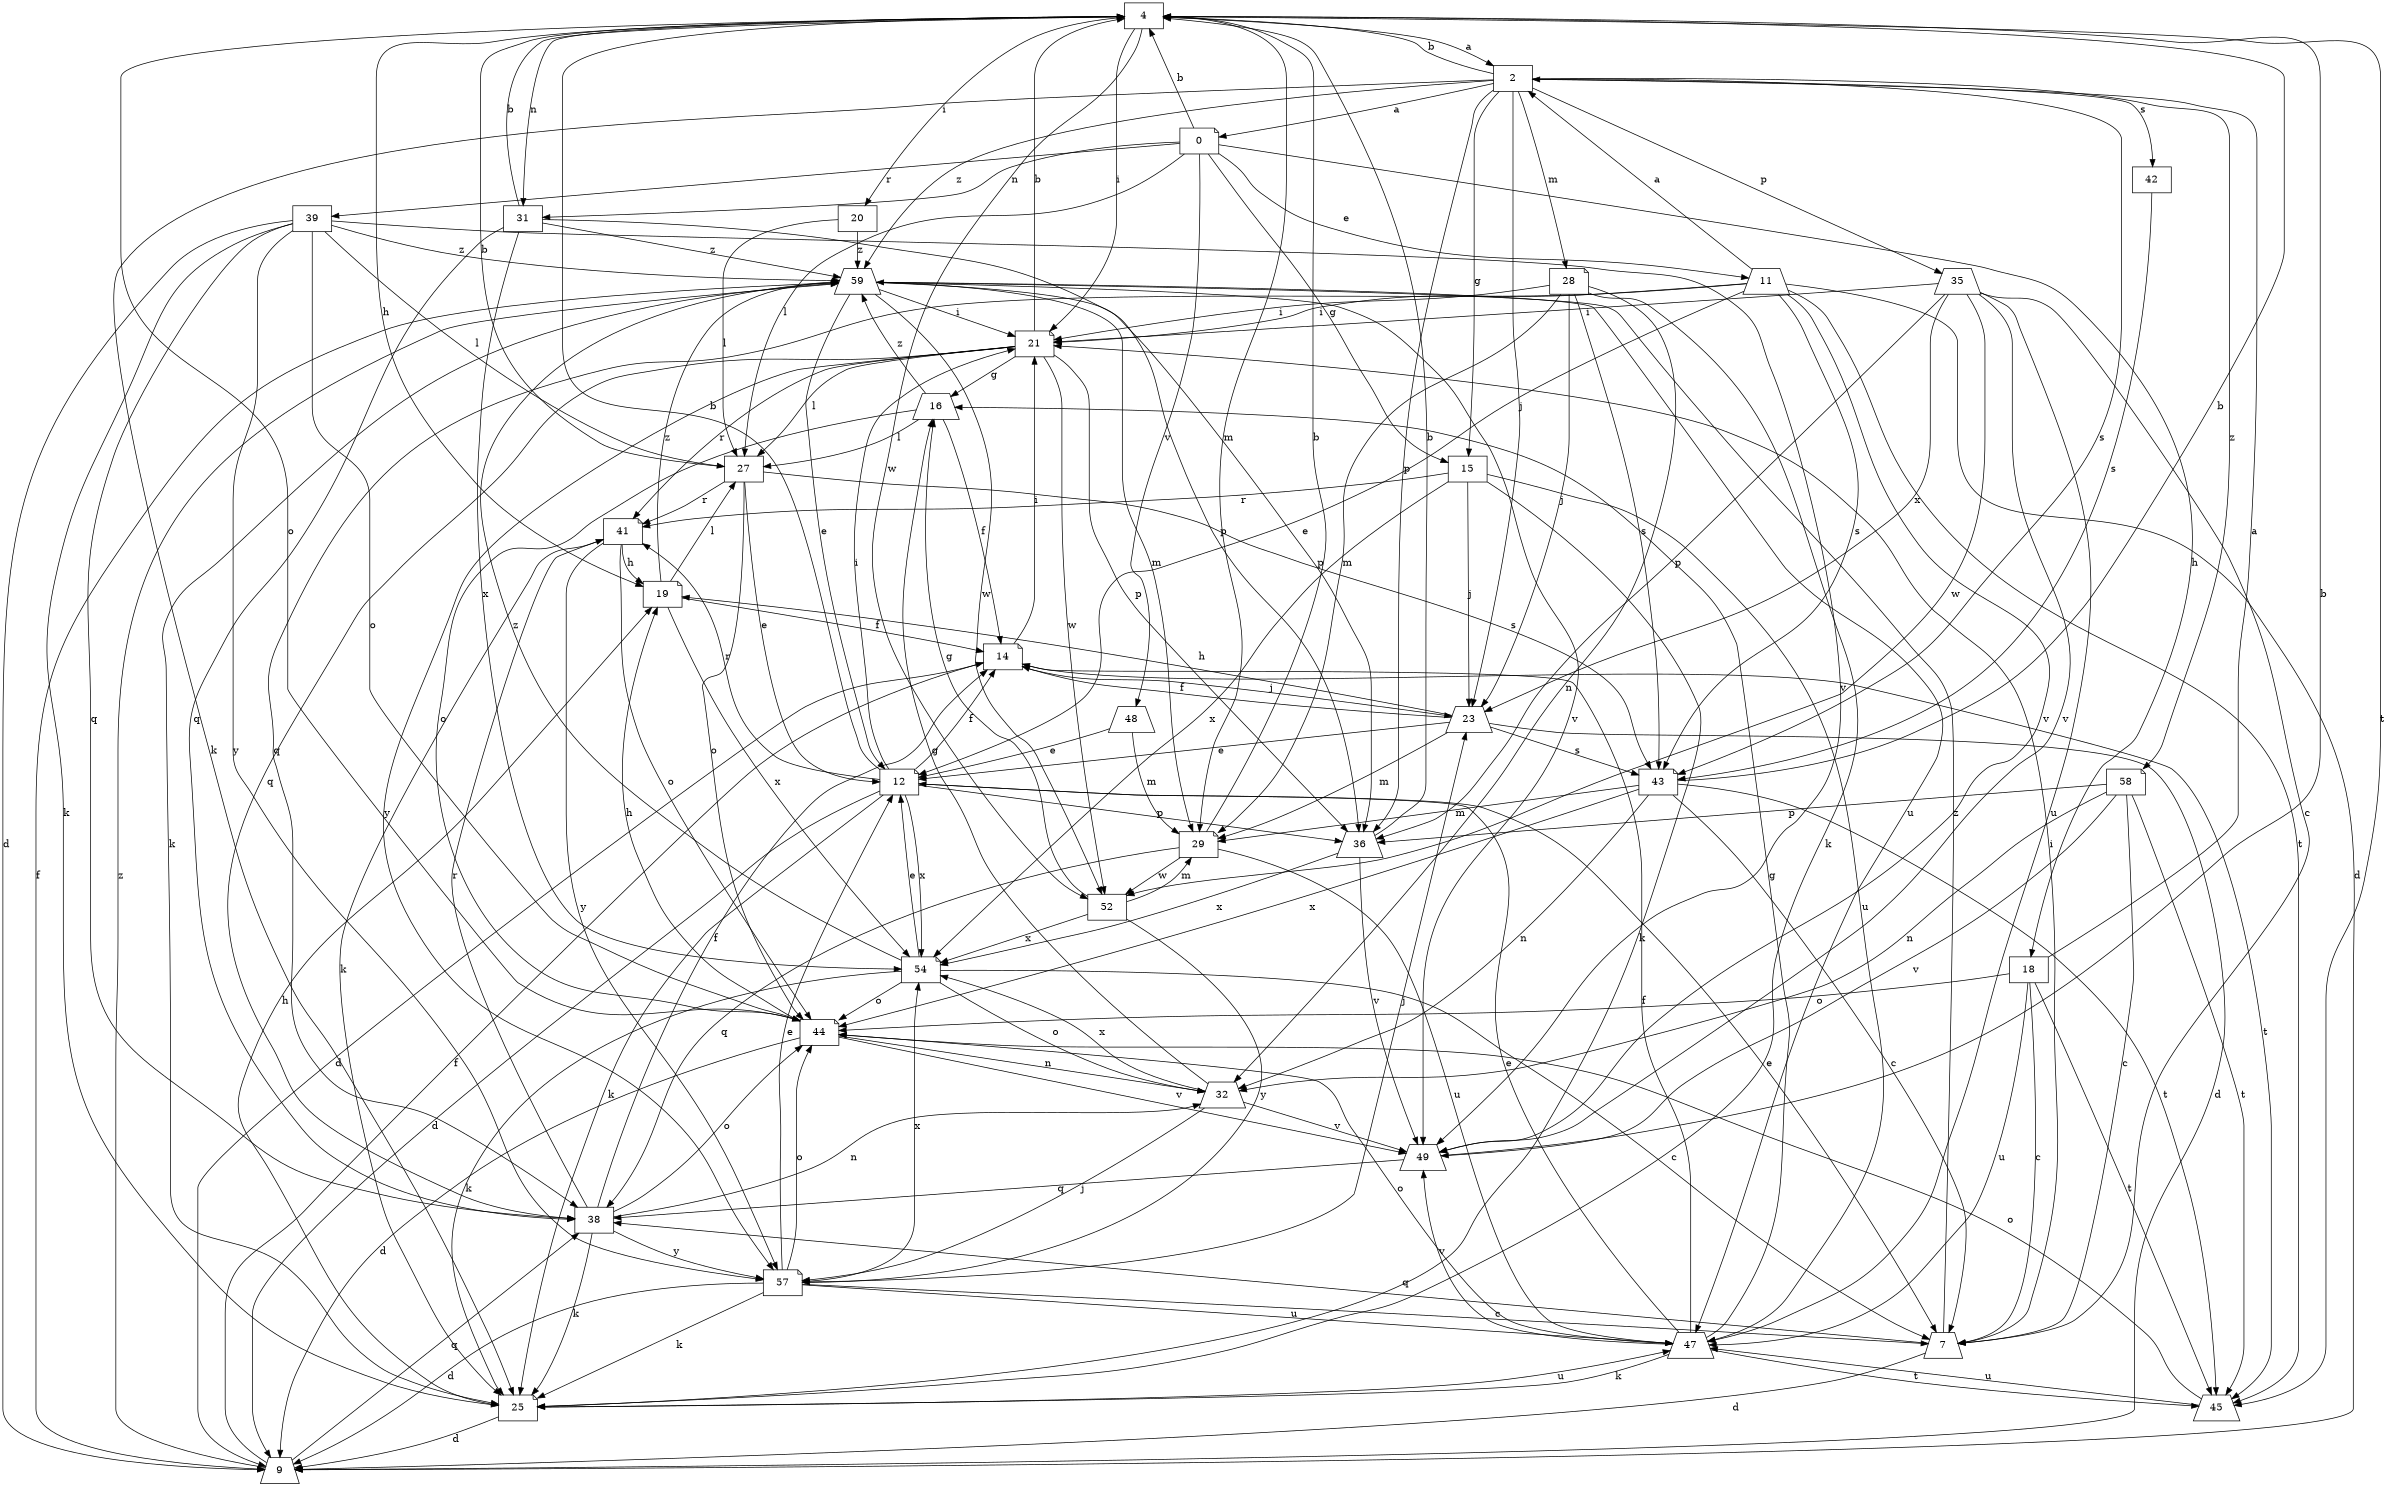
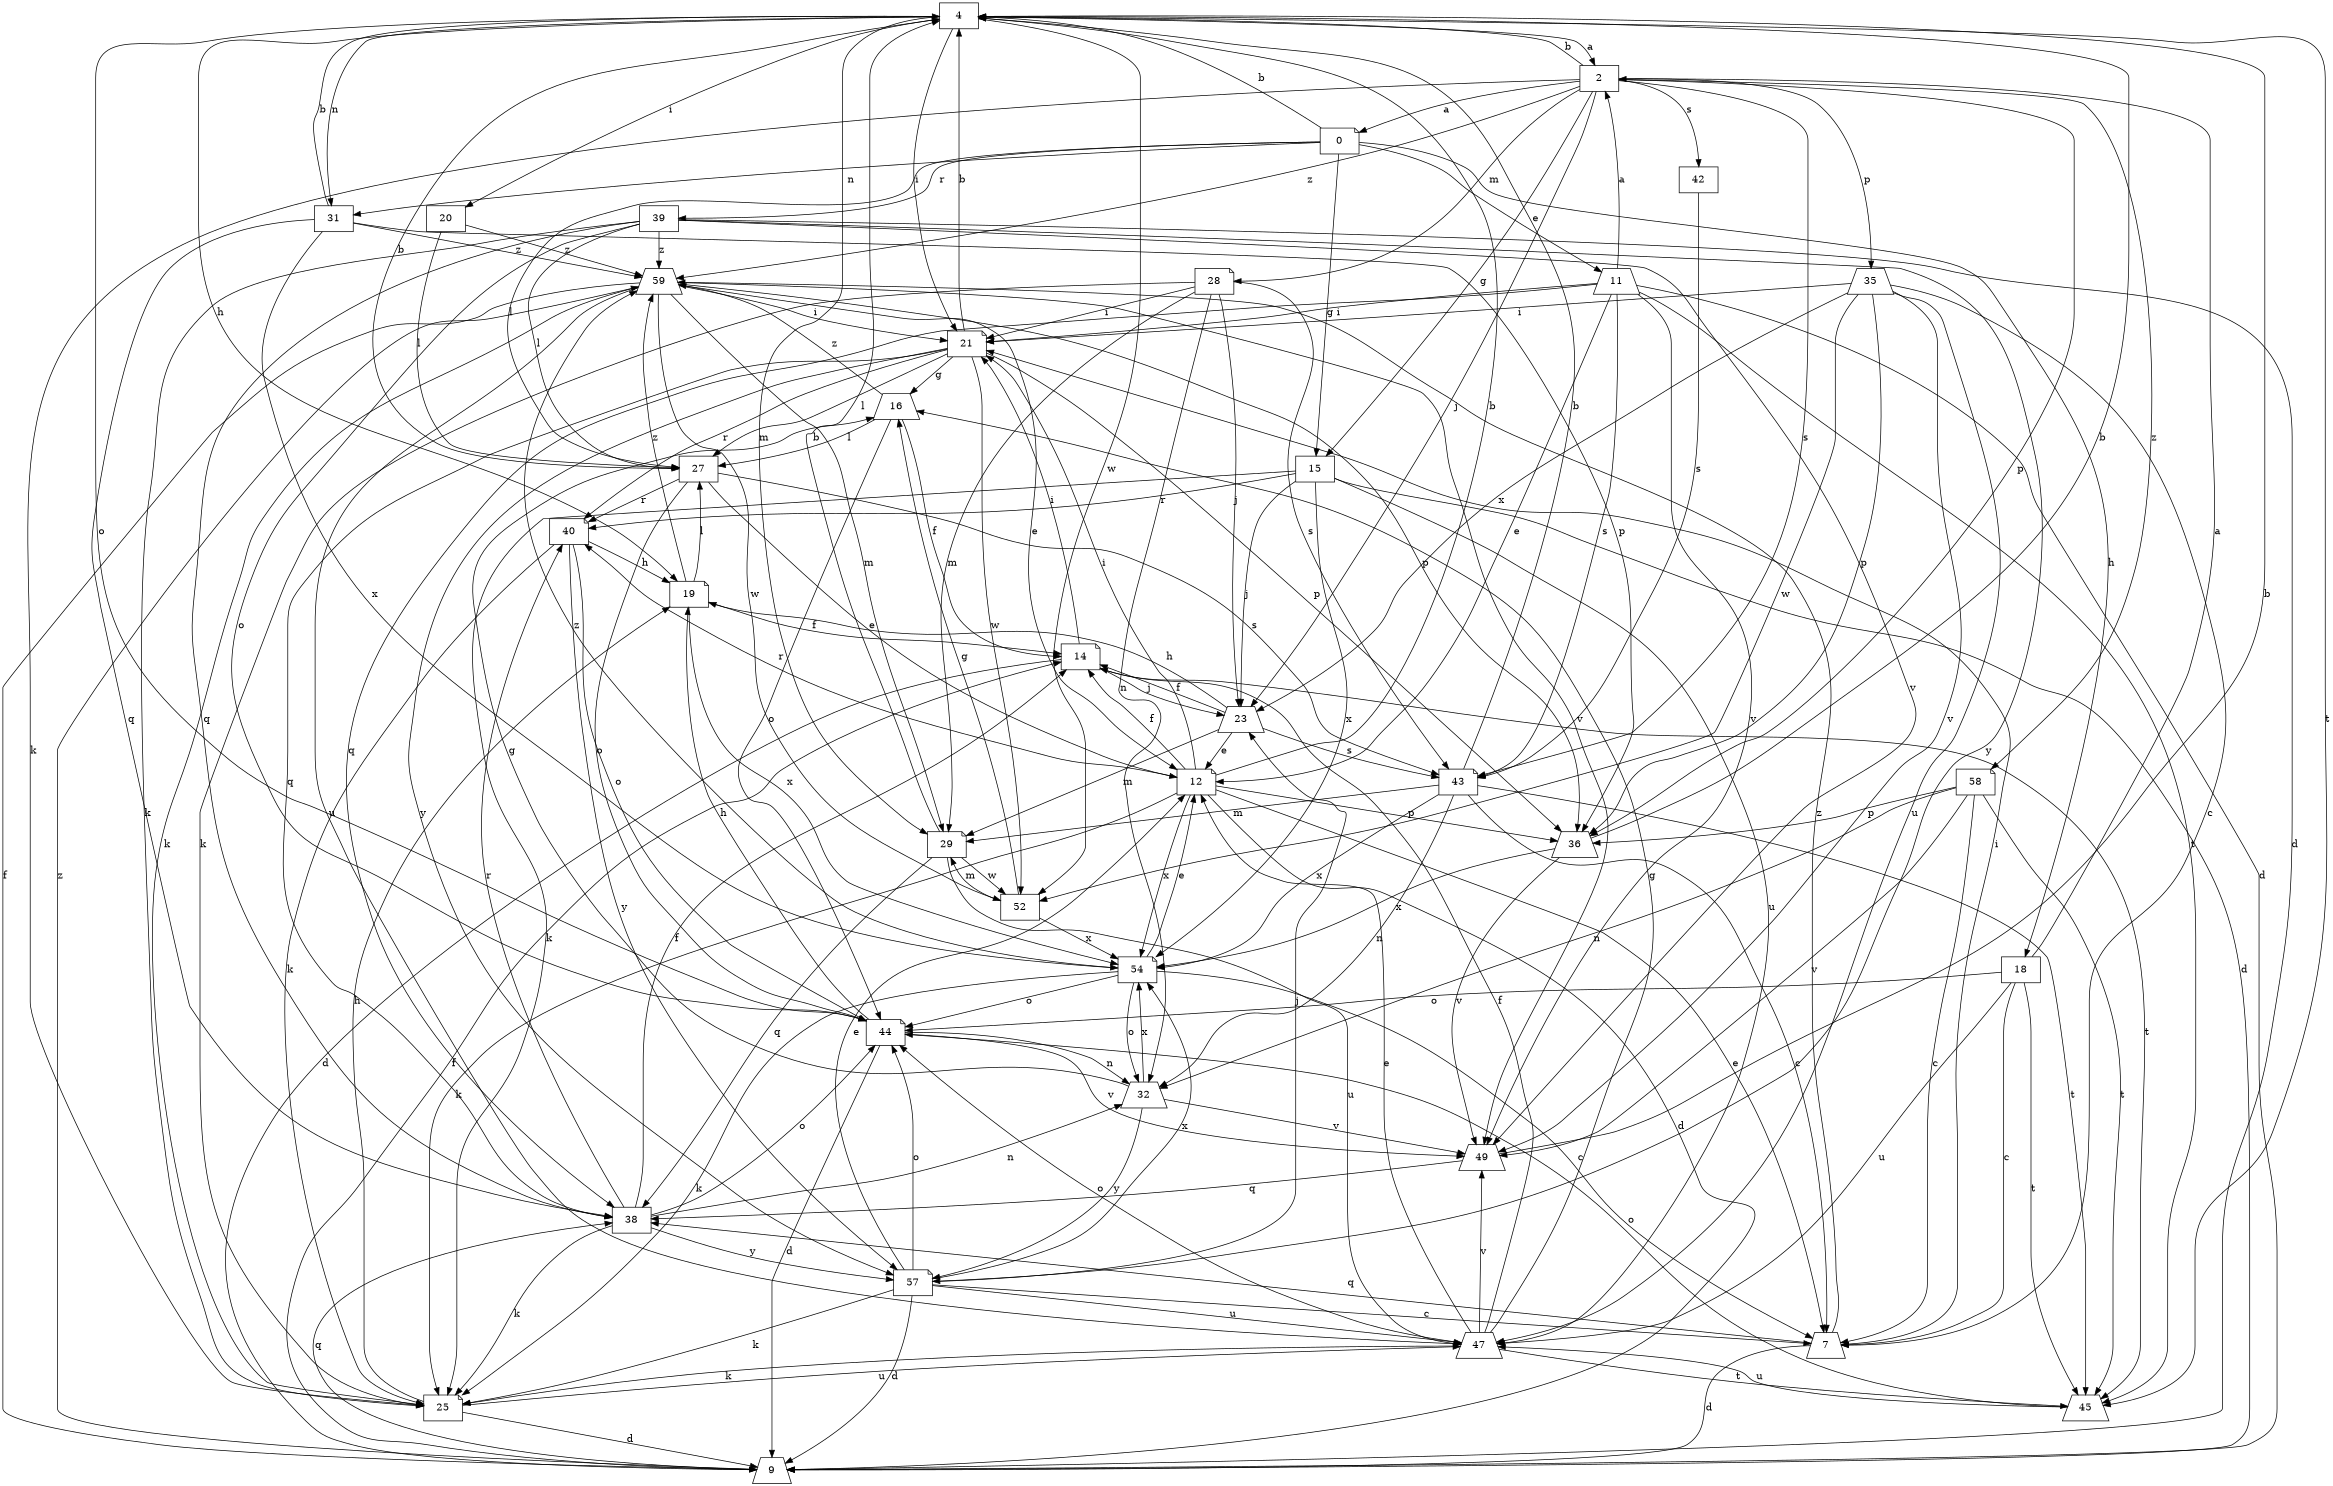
(623, 532) -> (569, 532)
(1132, 719) -> none
(1245, 915) -> (1293, 889)
(1083, 1189) -> (1117, 1189)
(1165, 1194) -> none
(1889, 1438) -> (2250, 1380)
